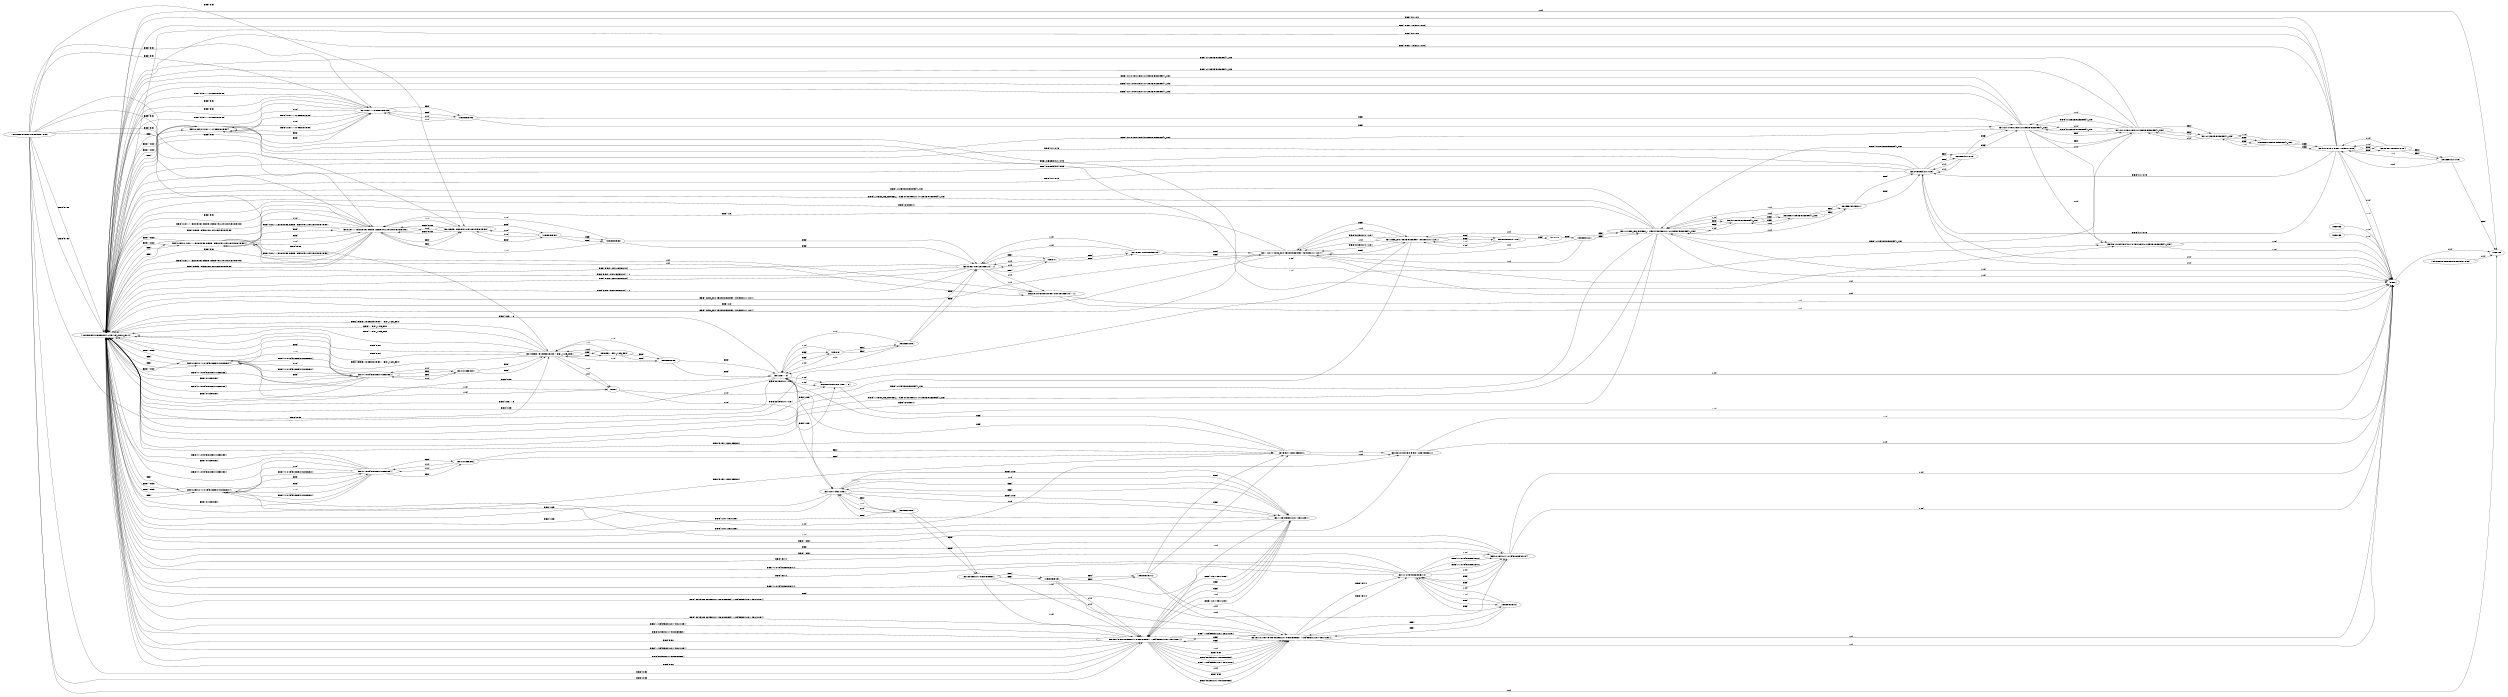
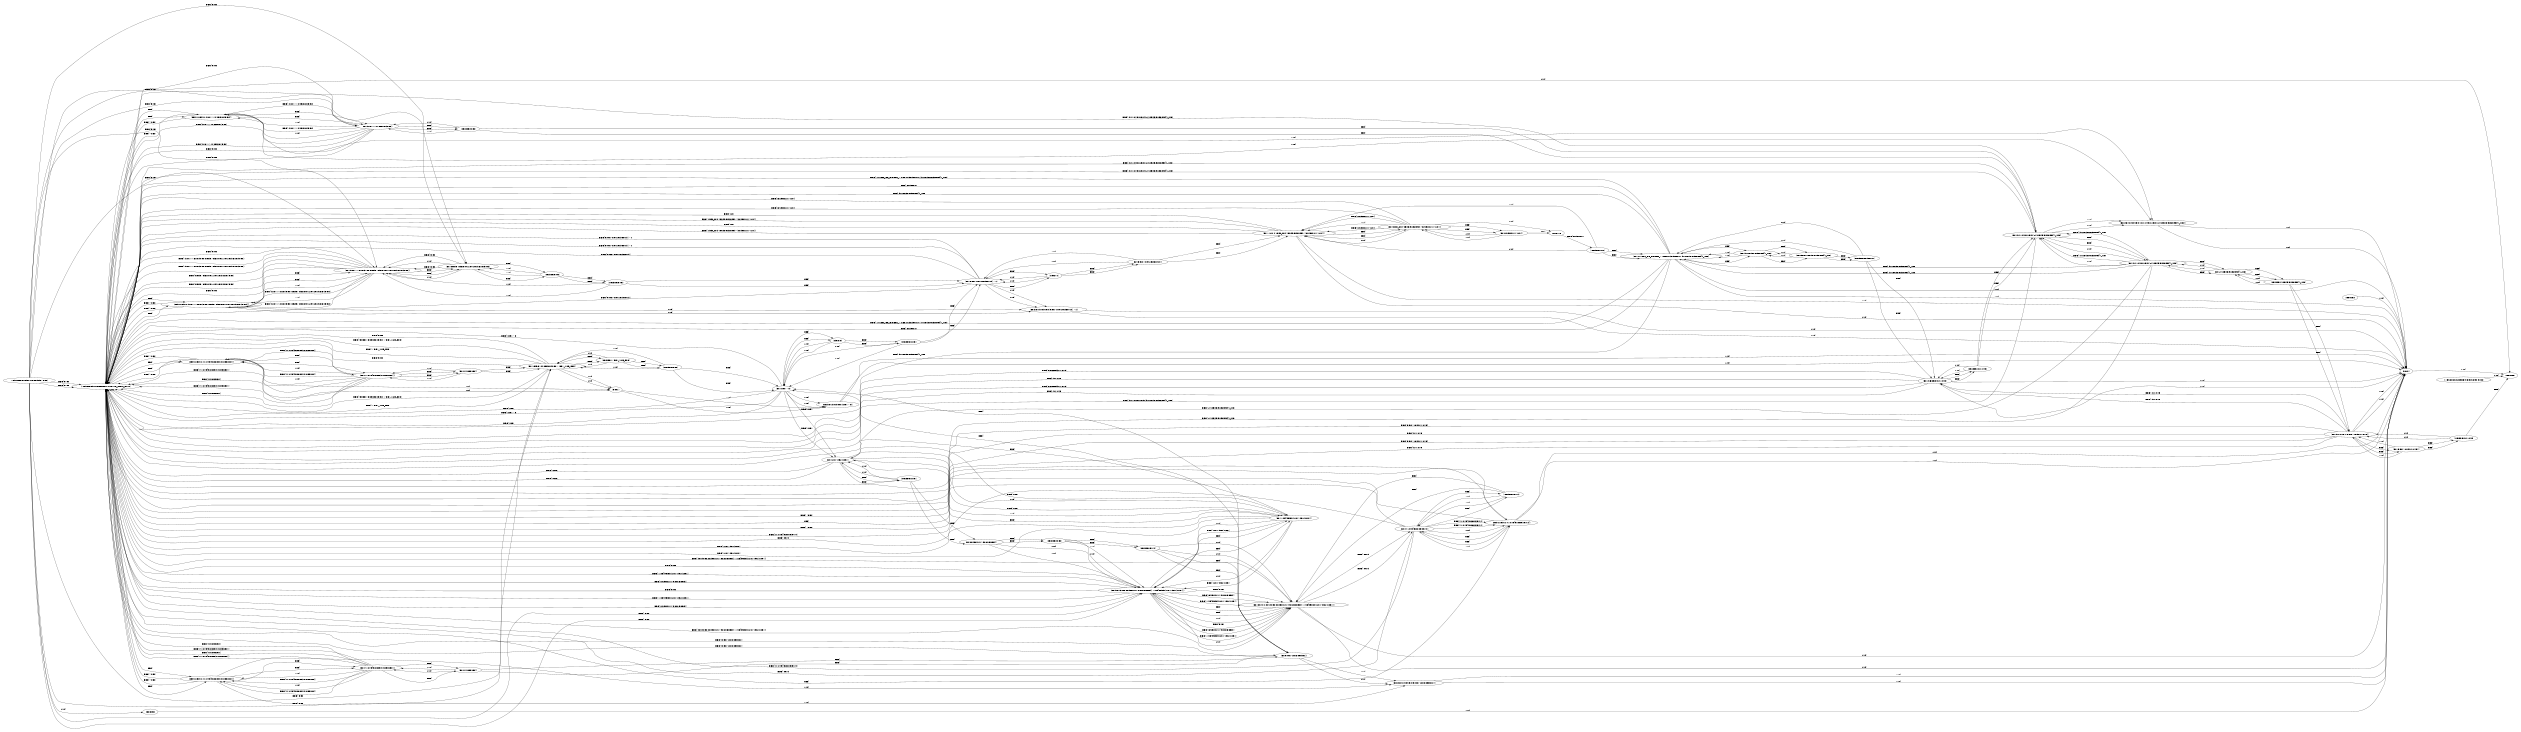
(1488, 233) -> (1492, 223)
(1568, 237) -> (1575, 236)
(1201, 692) -> (37, 590)
